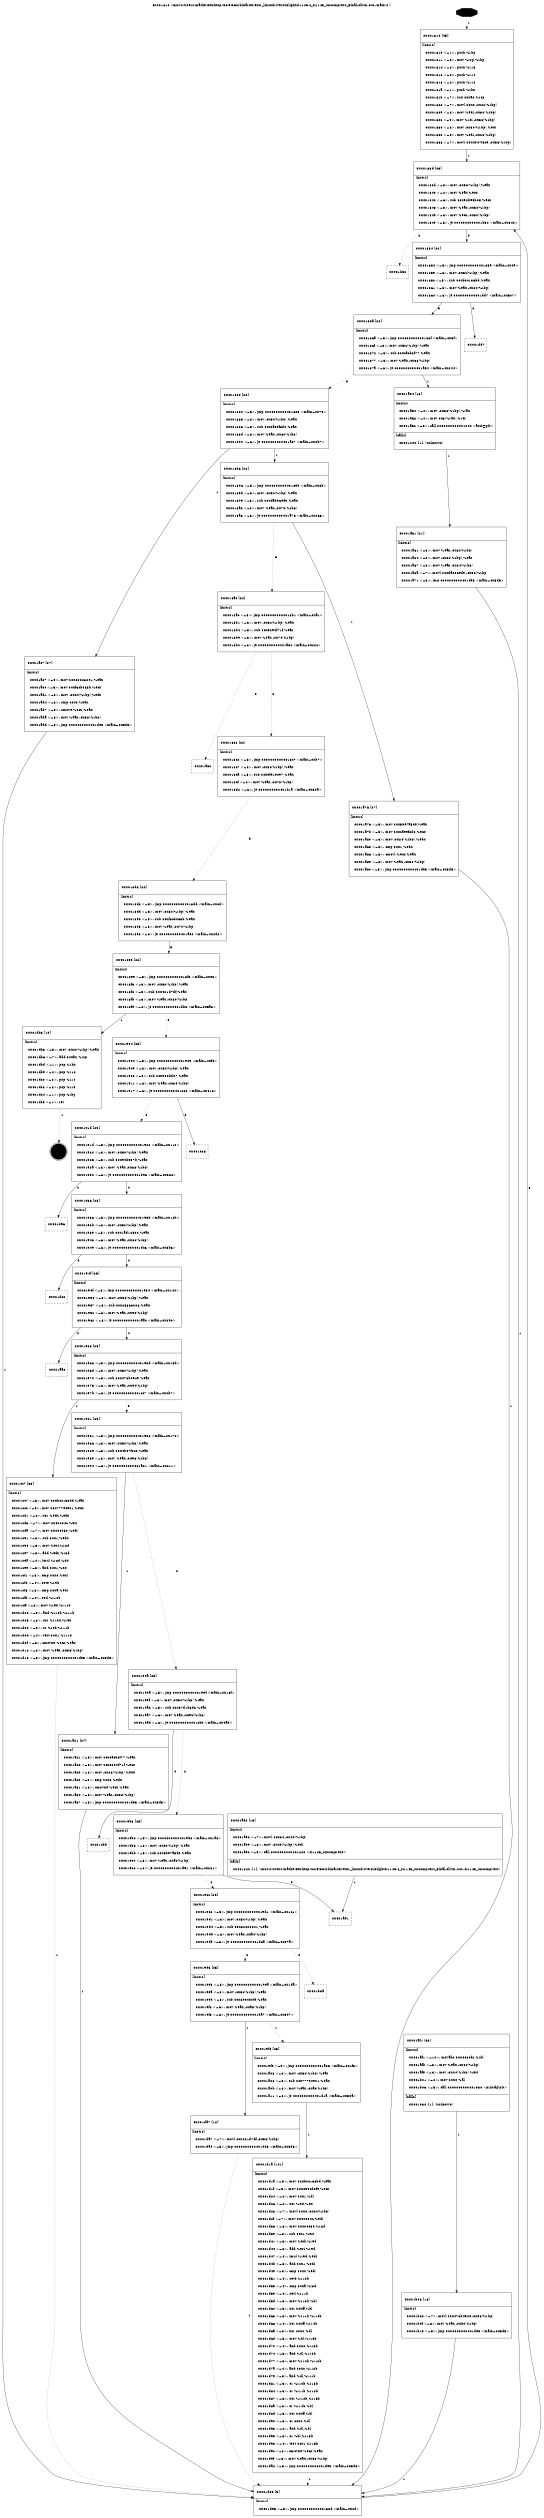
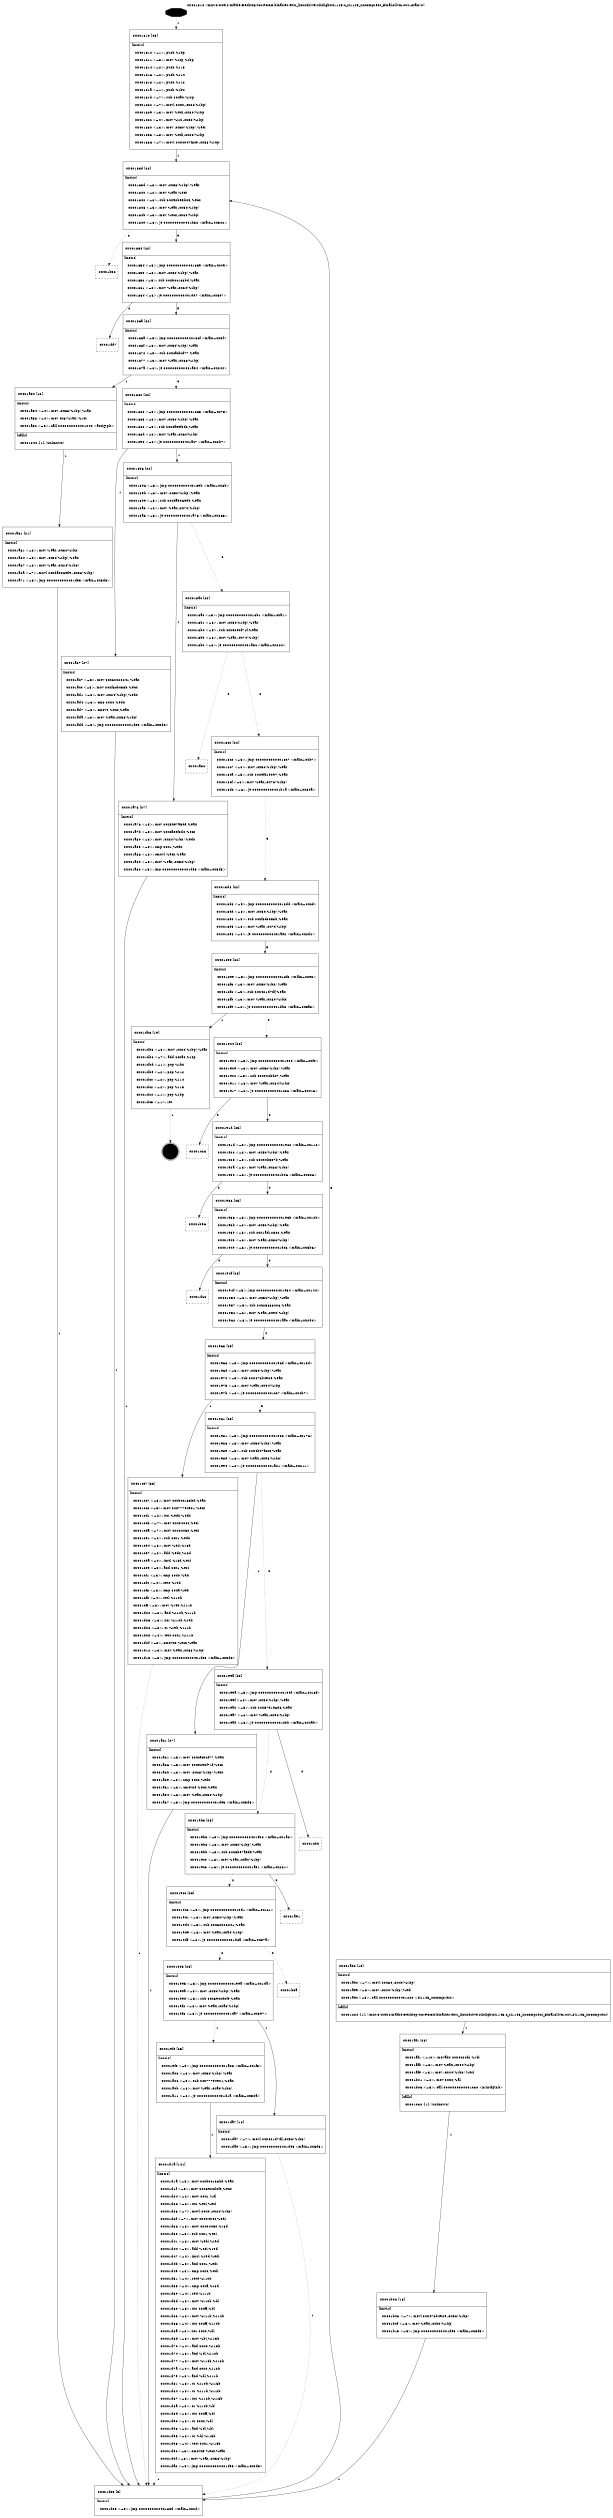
(147, 1108) -> (268, 1108)
(57, 1370) -> none
(349, 1893) -> (464, 2027)
